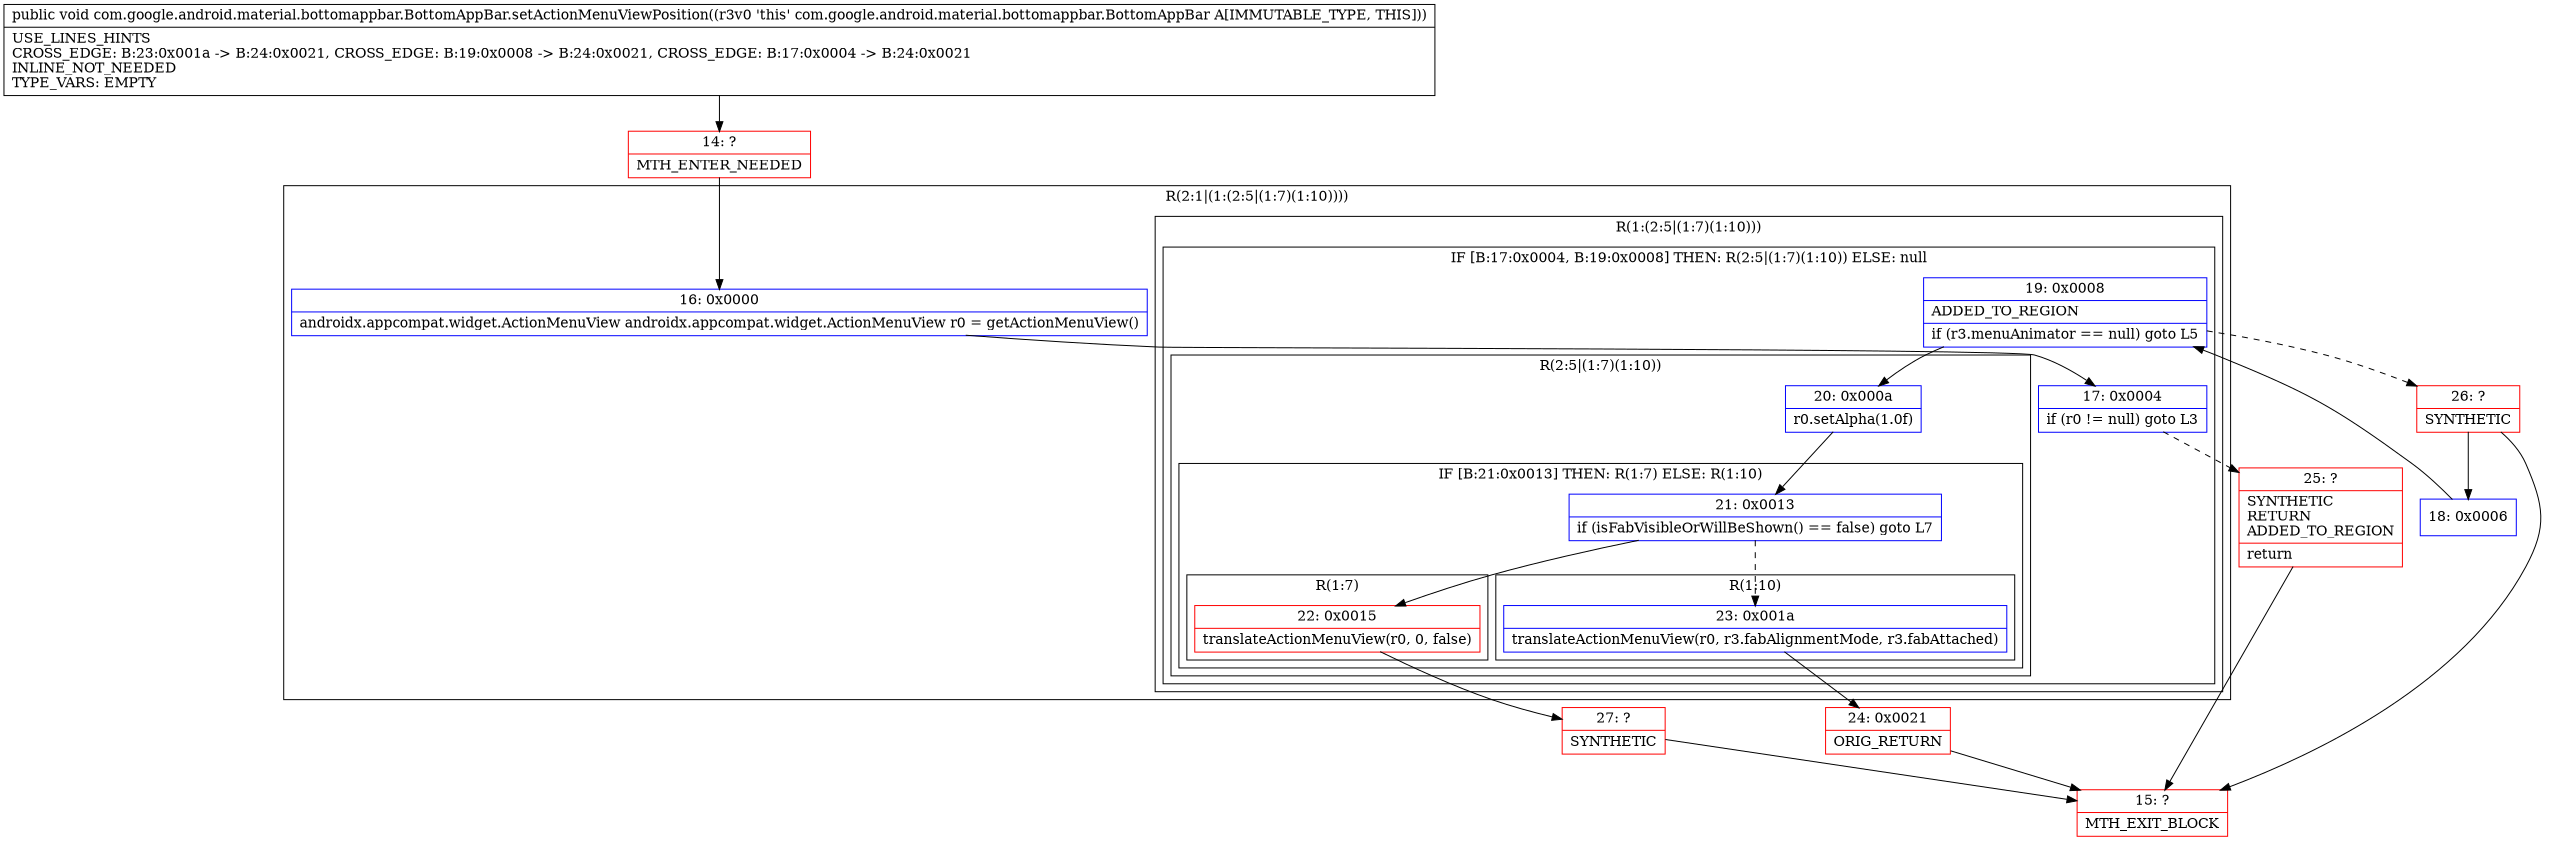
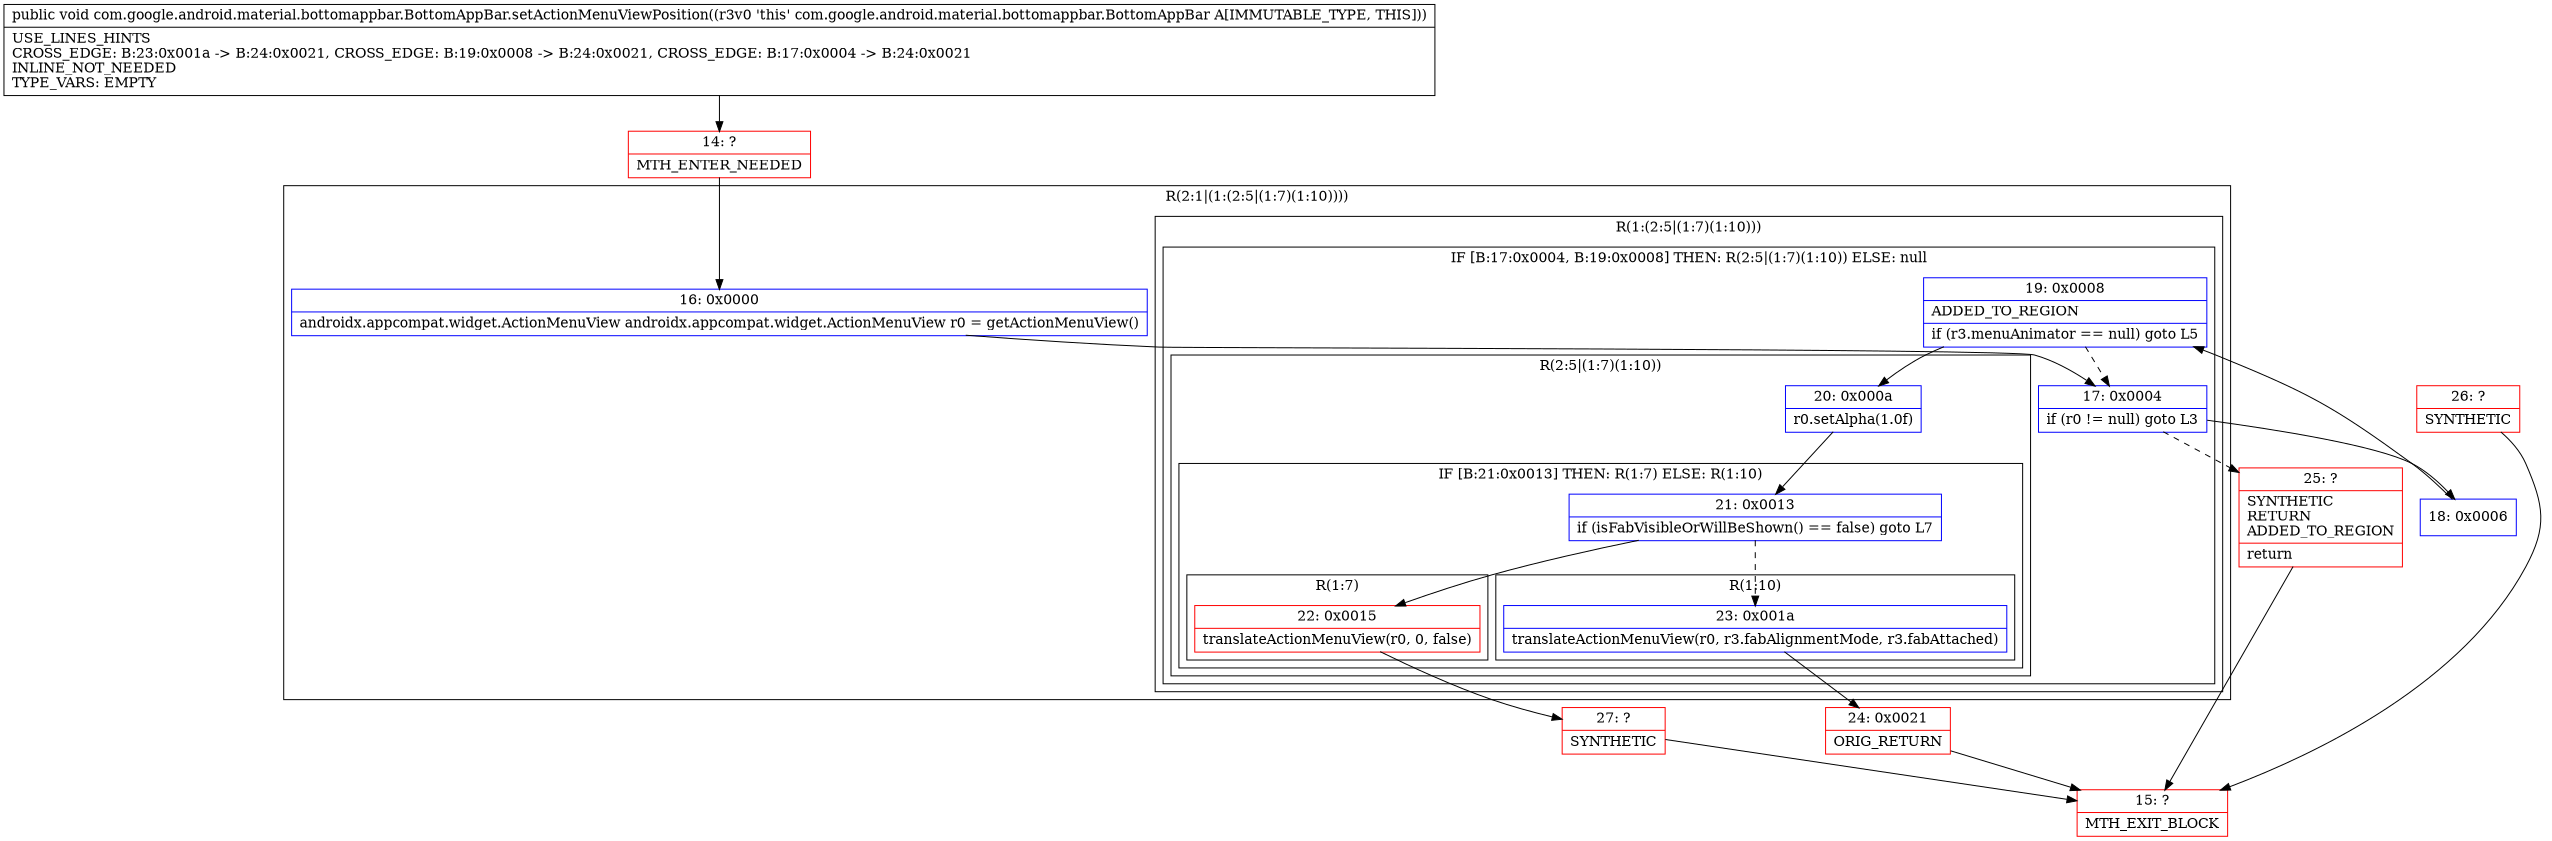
(2309, 351) -> (2095, 362)
(2468, 461) -> (2334, 441)
